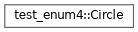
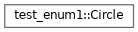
(69, 16) -> (69, 16)
